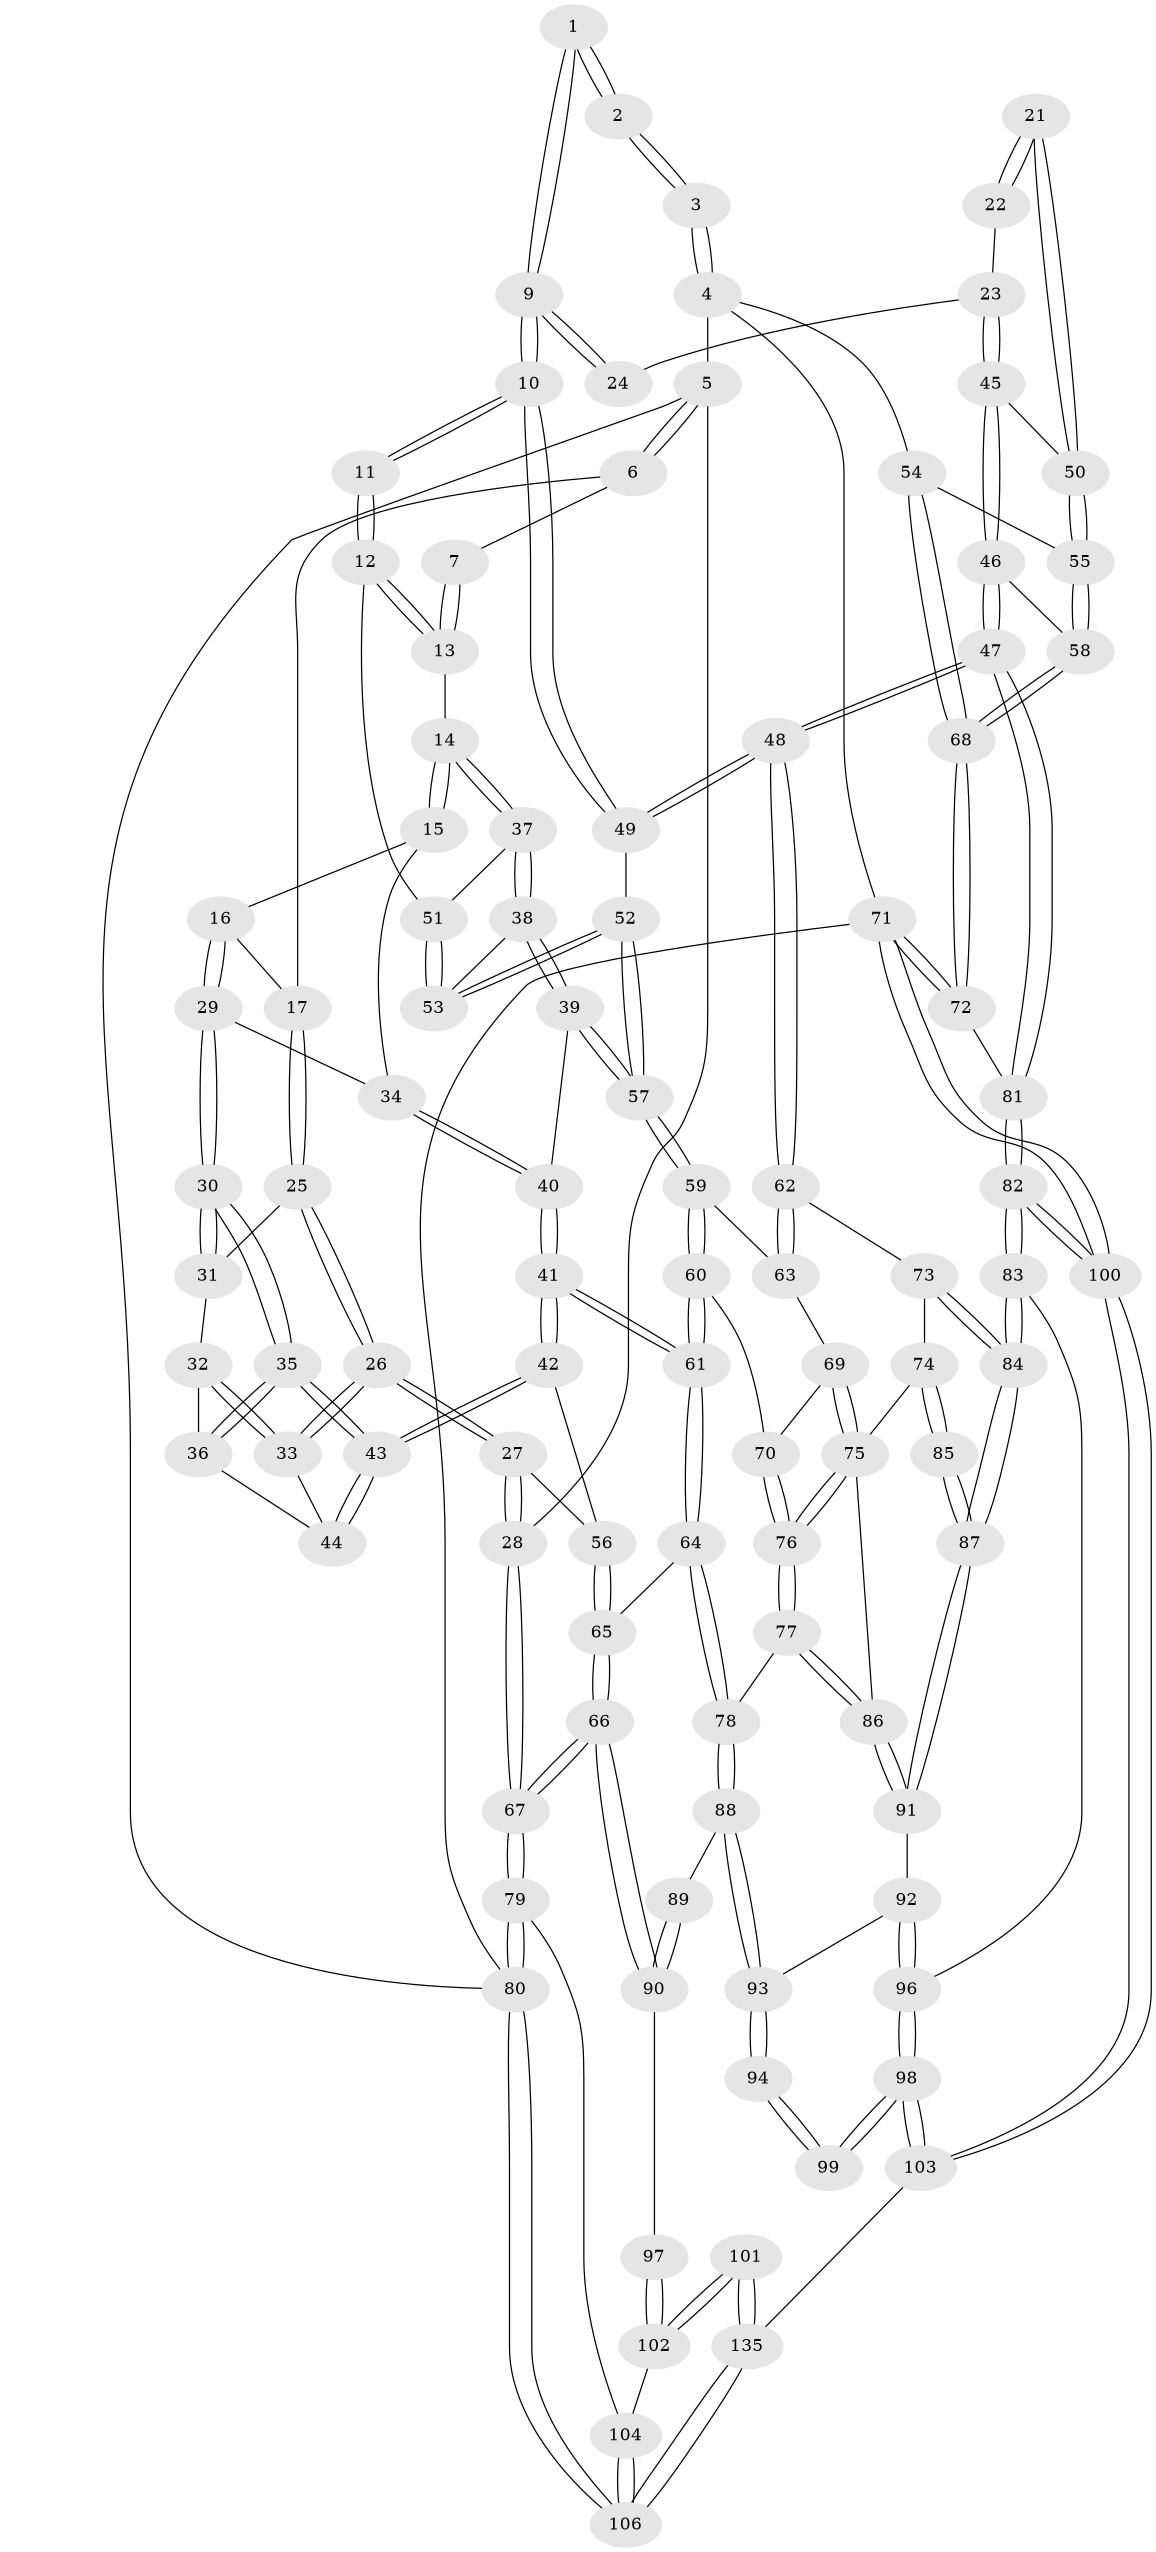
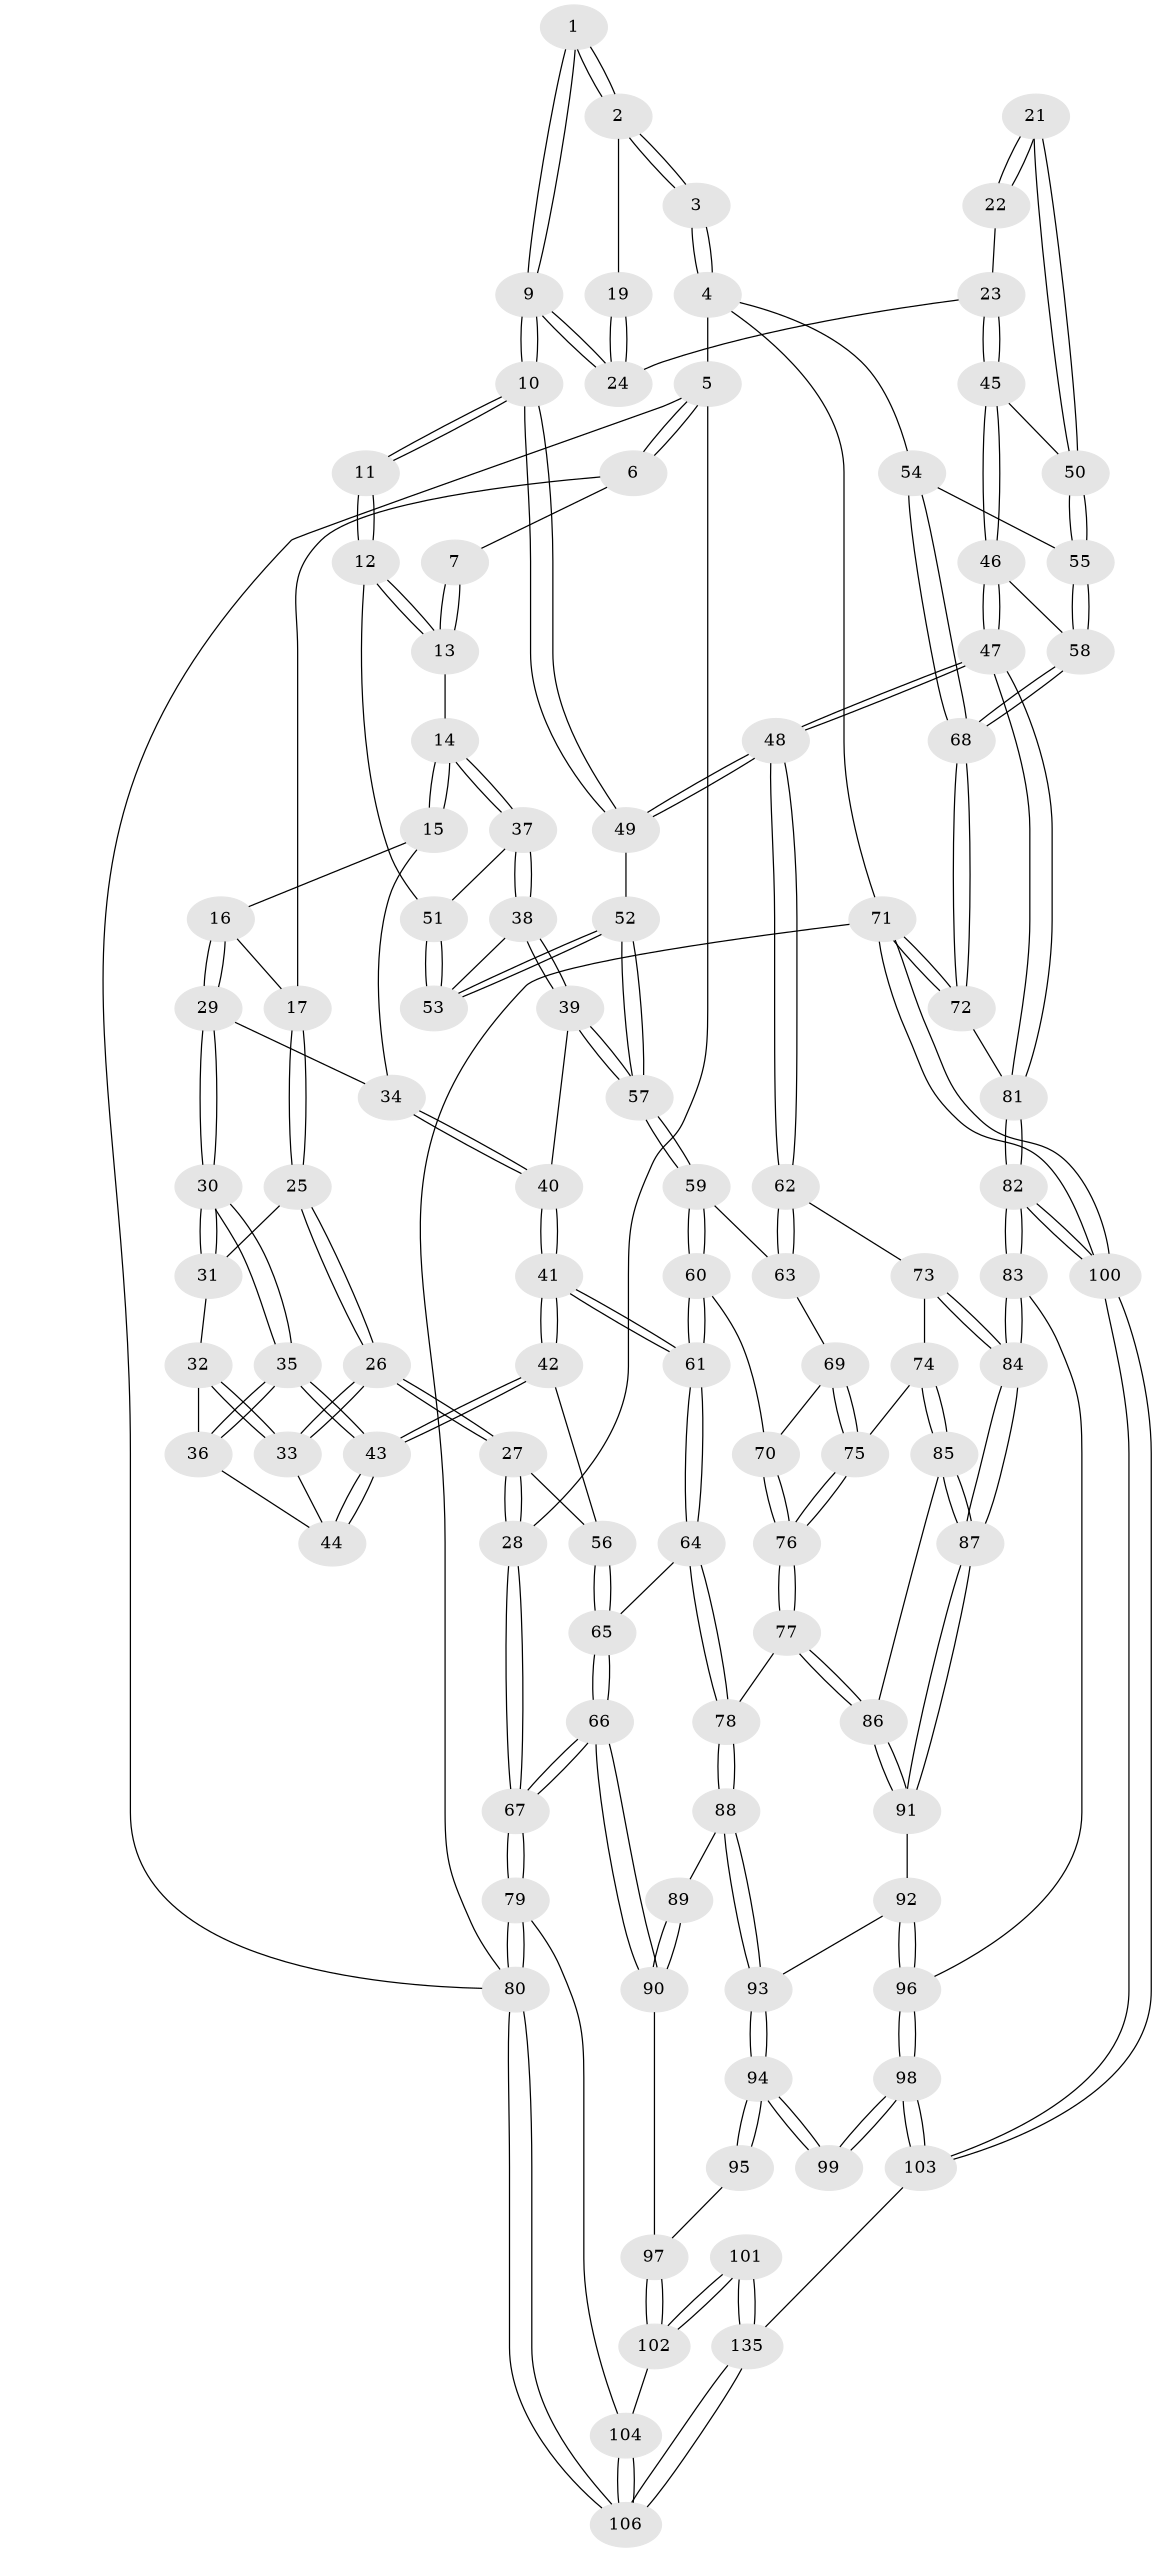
none -> (619, 295)
(864, 1588) -> (908, 1588)
none -> (740, 2168)
